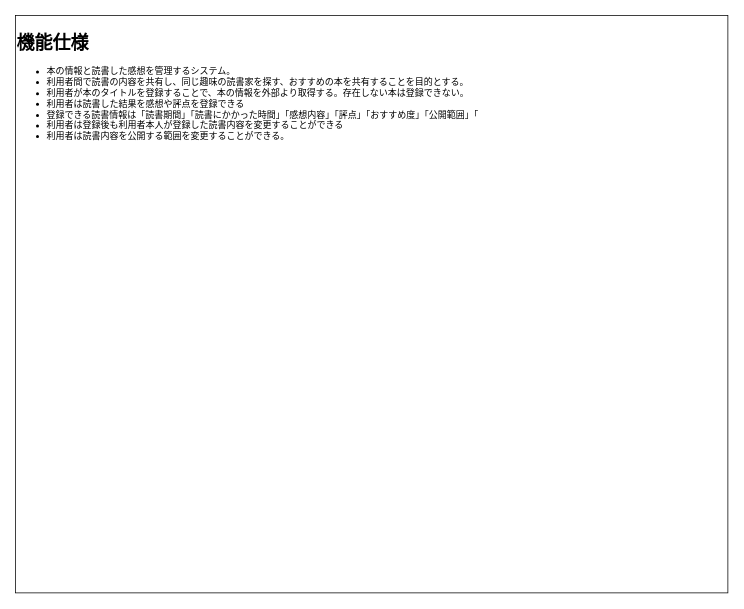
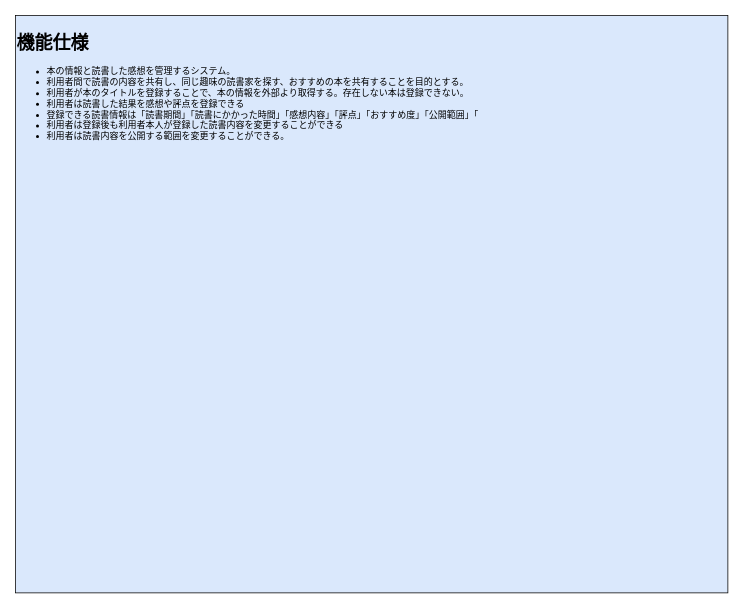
(372, 304) -> (372, 304)
